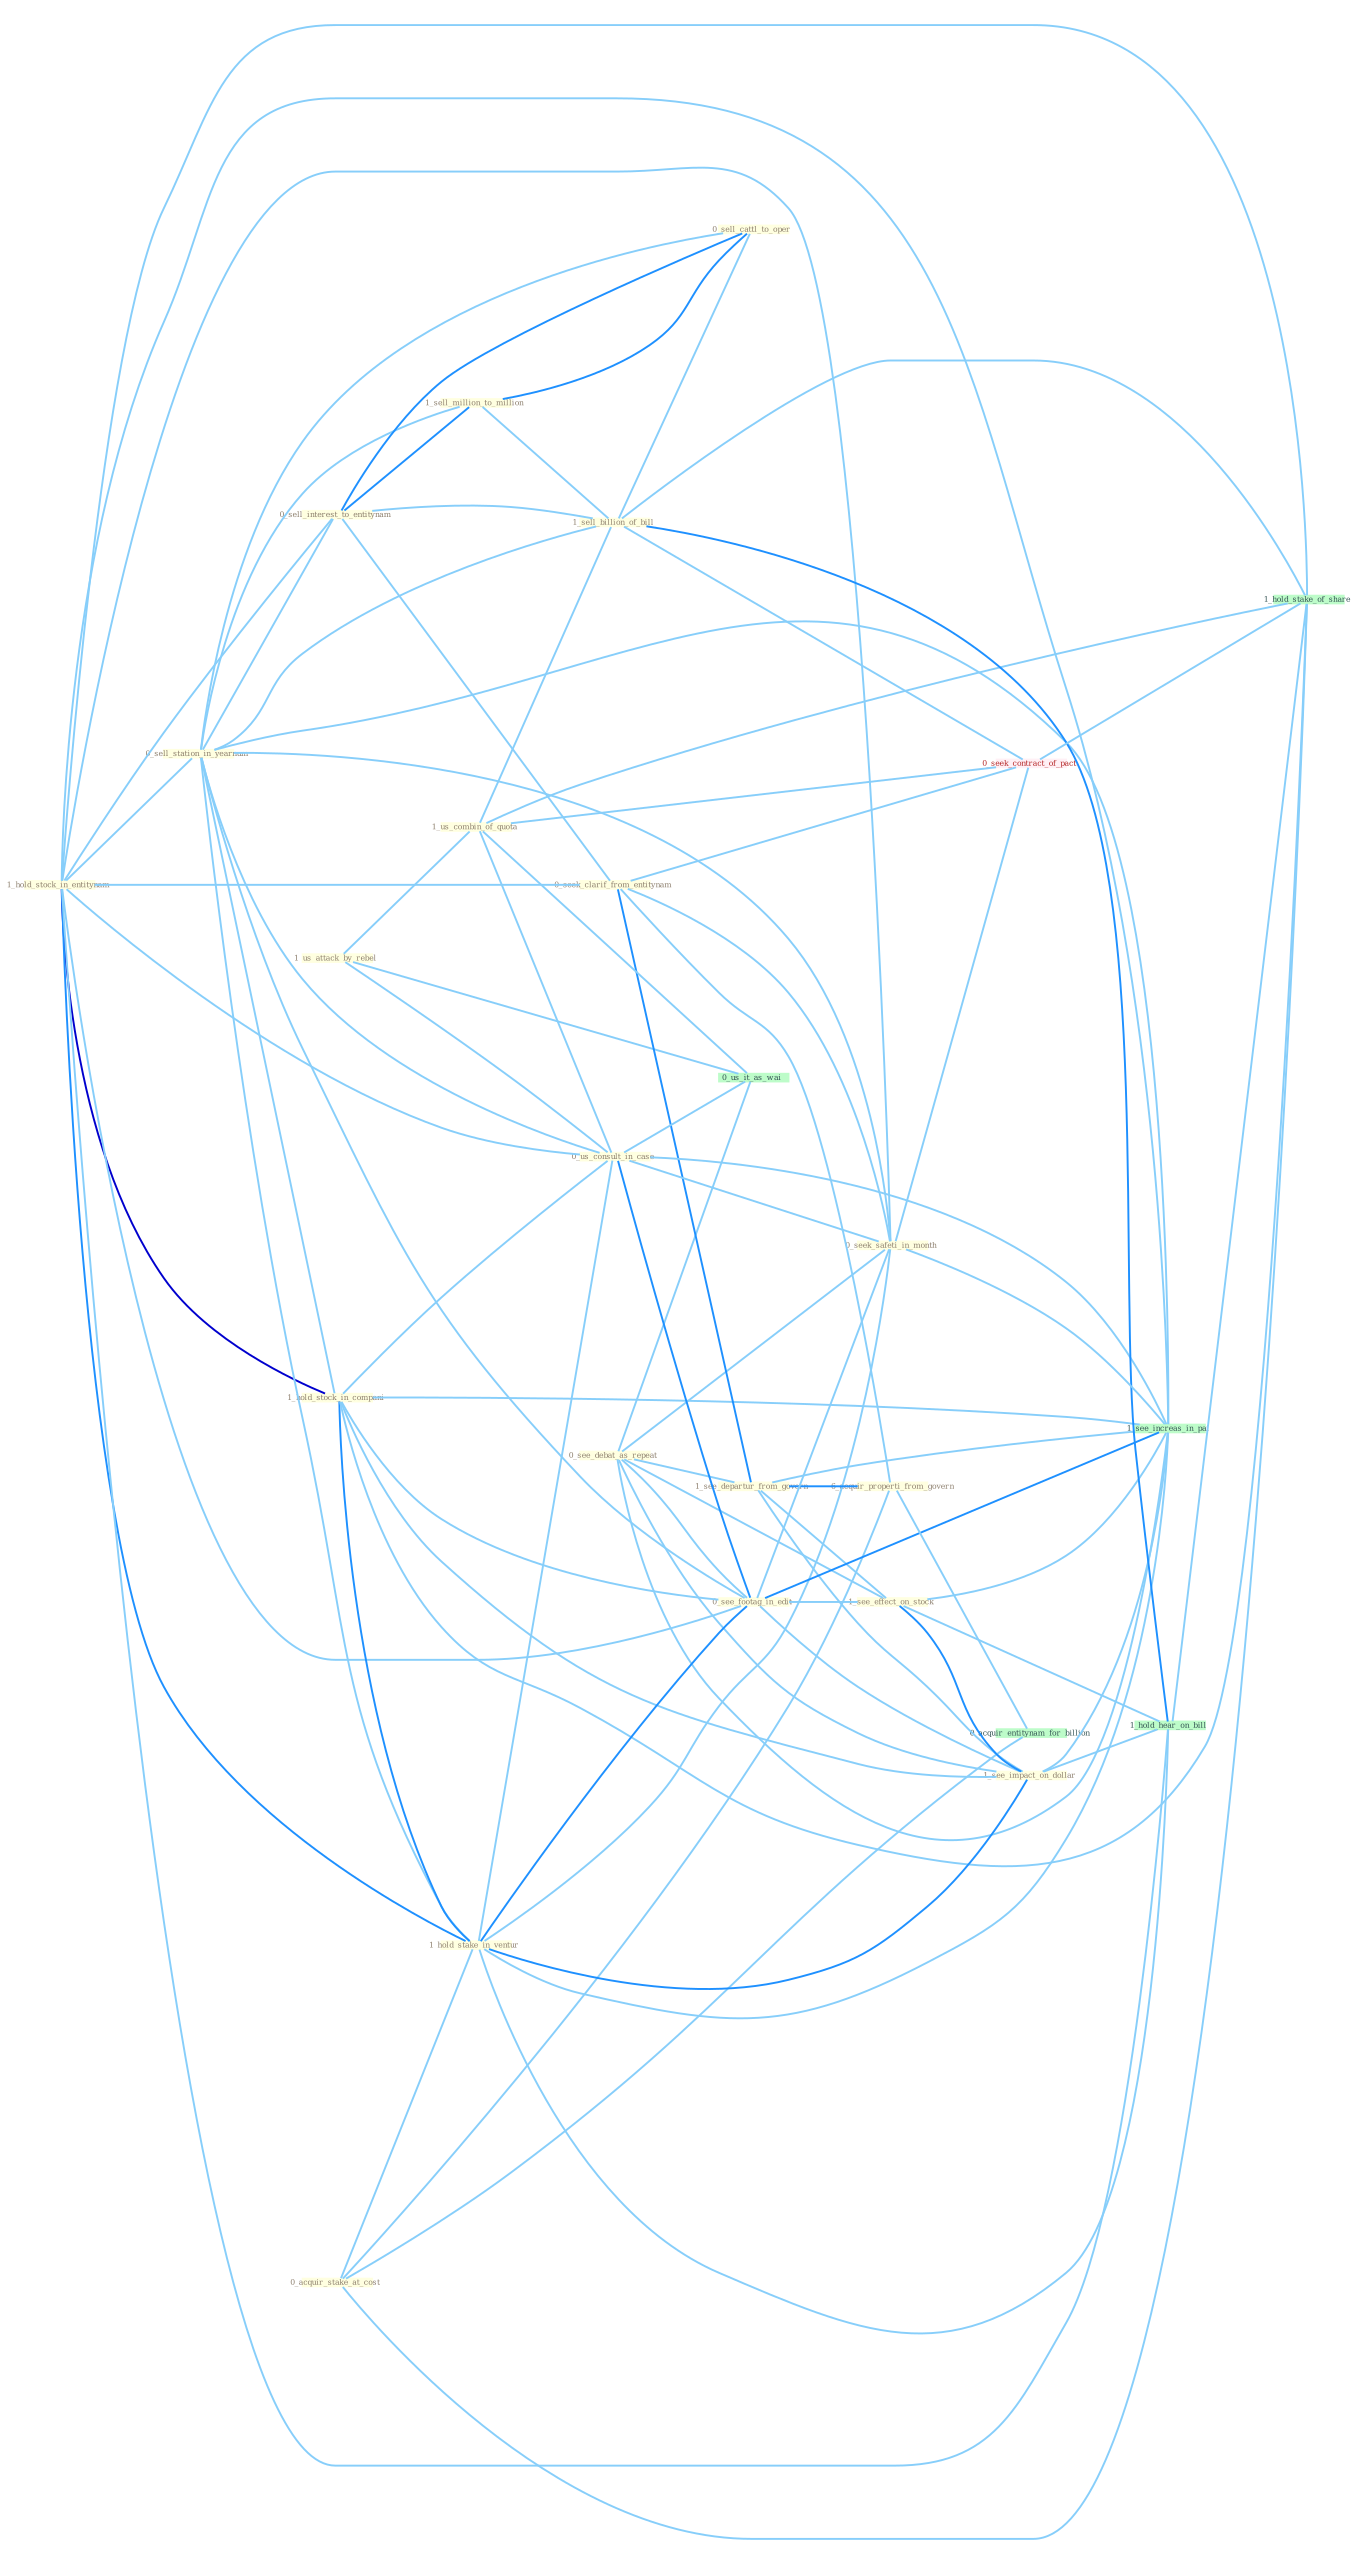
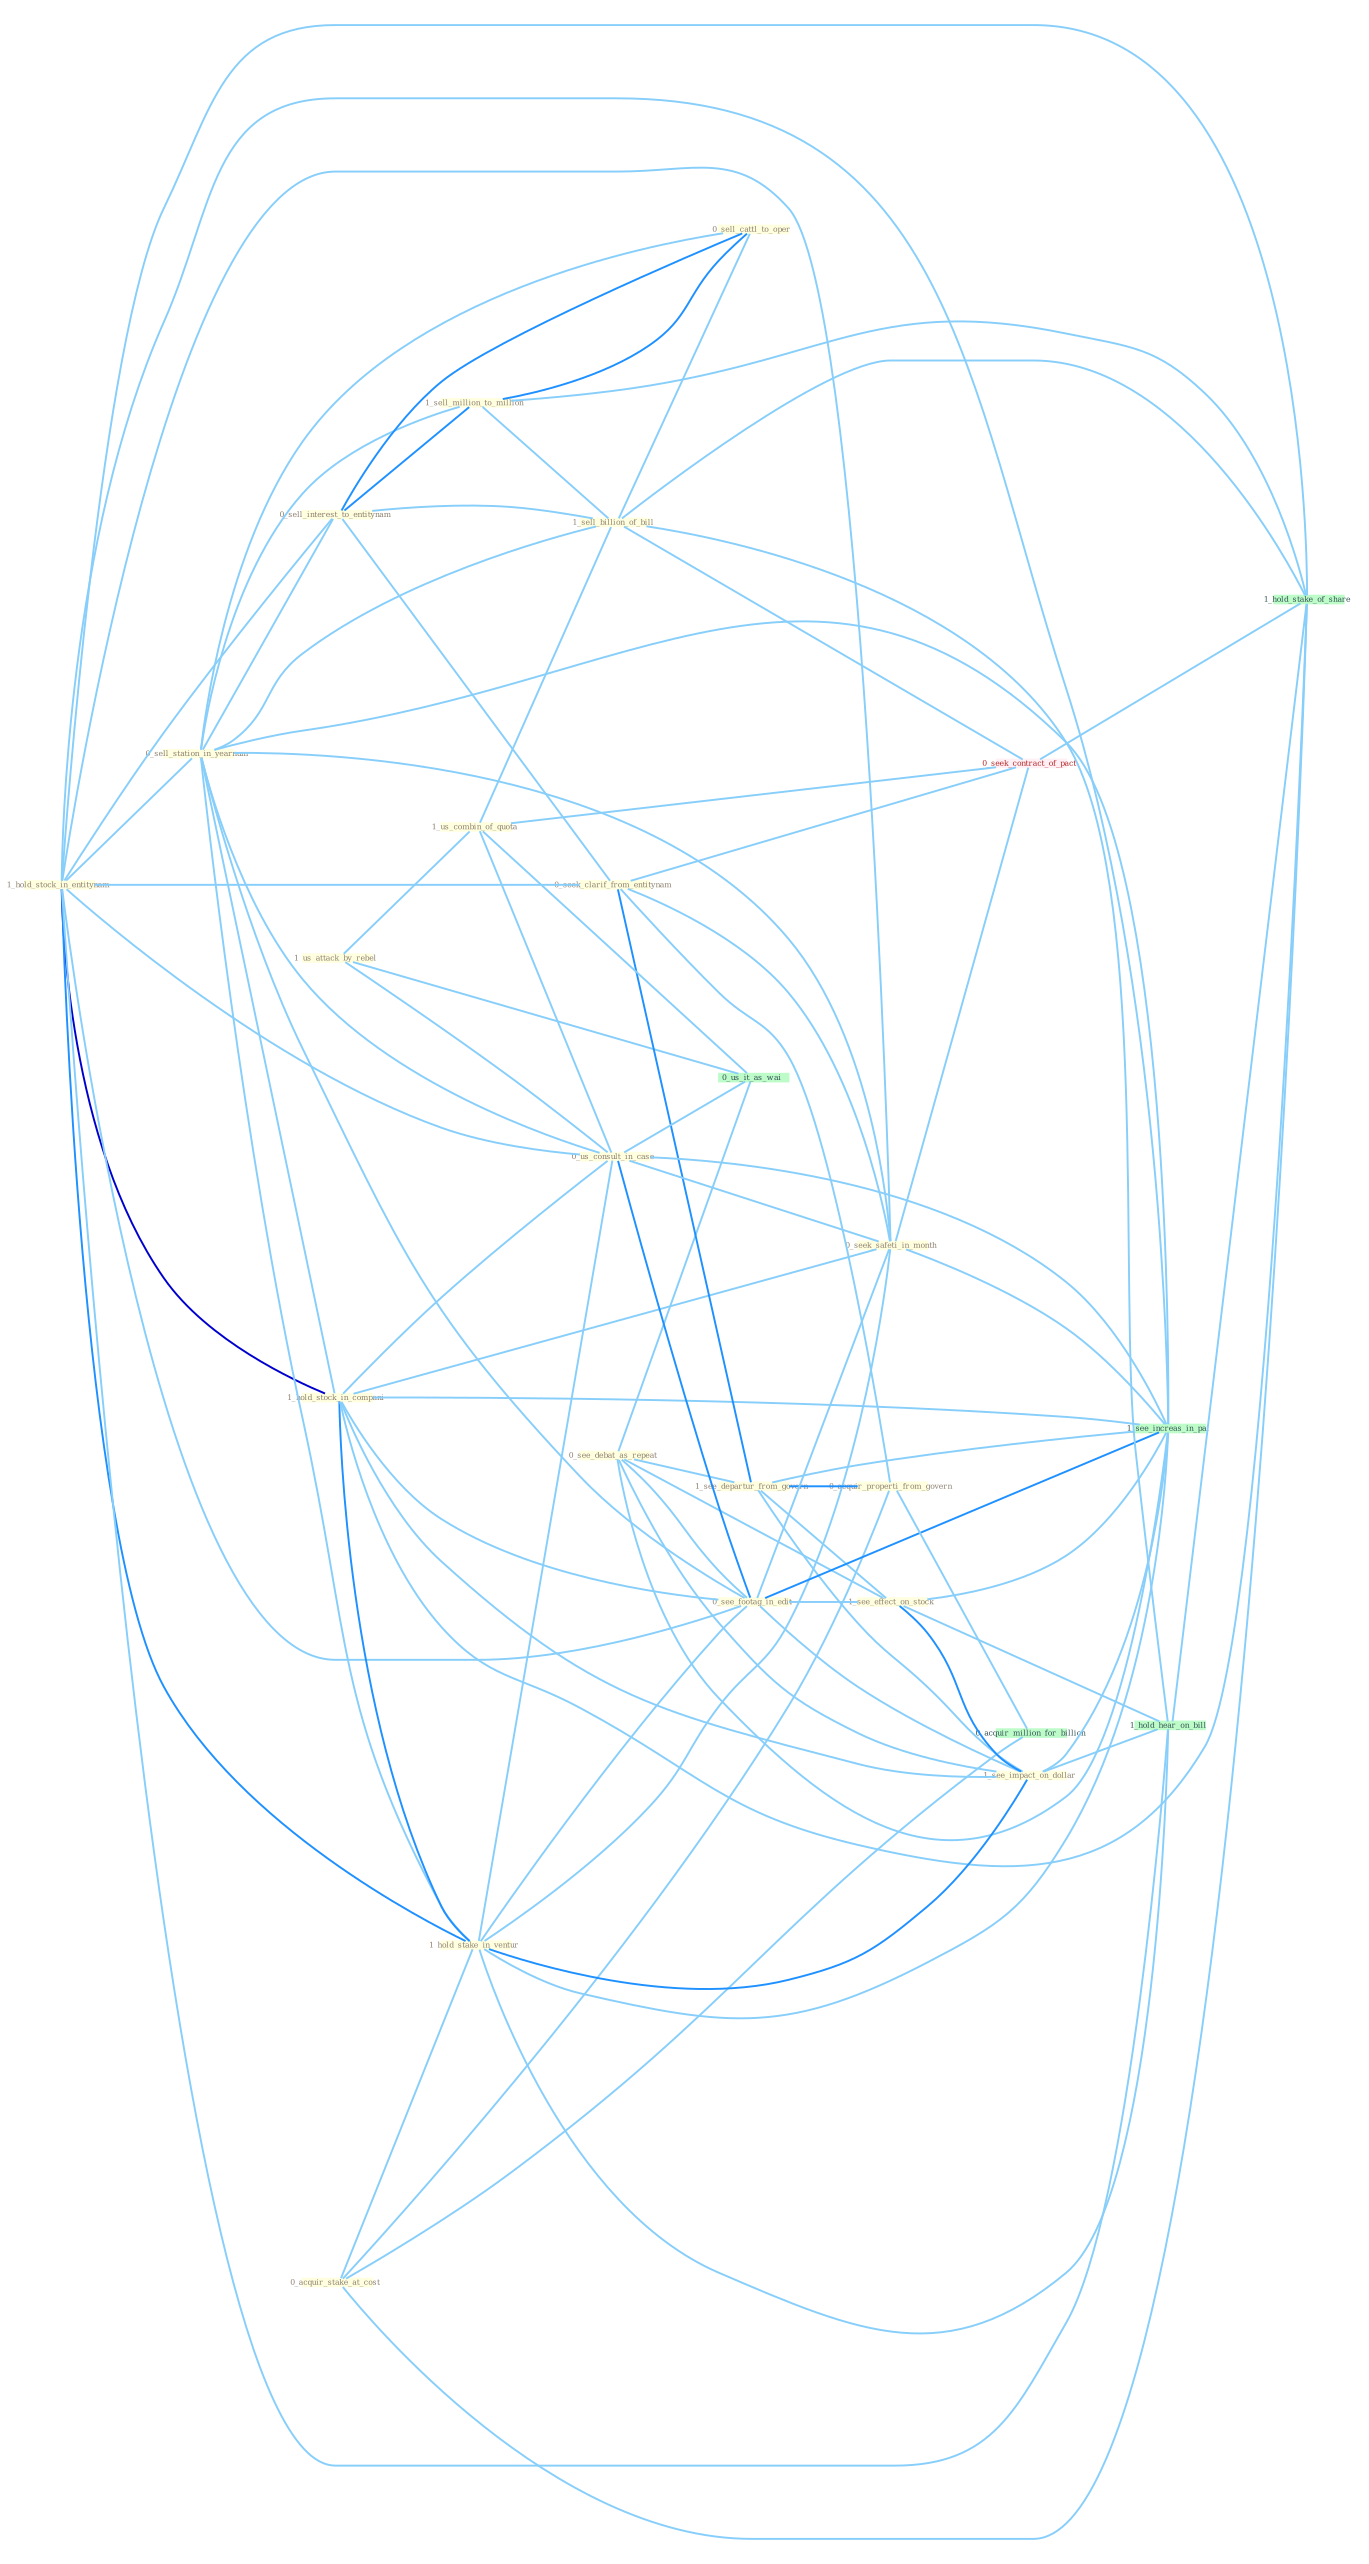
(882, 697) -> (976, 323)
(1122, 1023) -> (1122, 1023)
(754, 1351) -> (615, 1321)
(893, 1486) -> (893, 1486)
(1031, 1733) -> (1031, 1733)
(607, 1768) -> (607, 1768)
